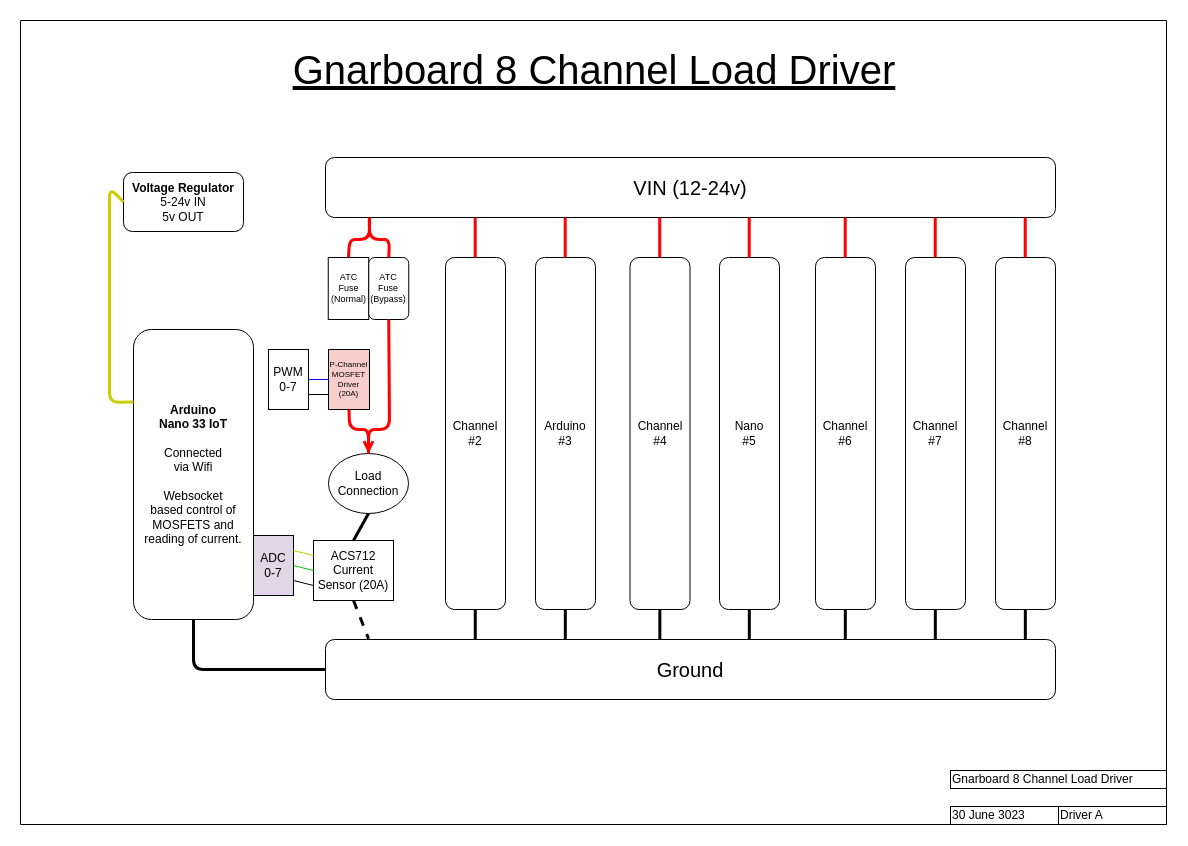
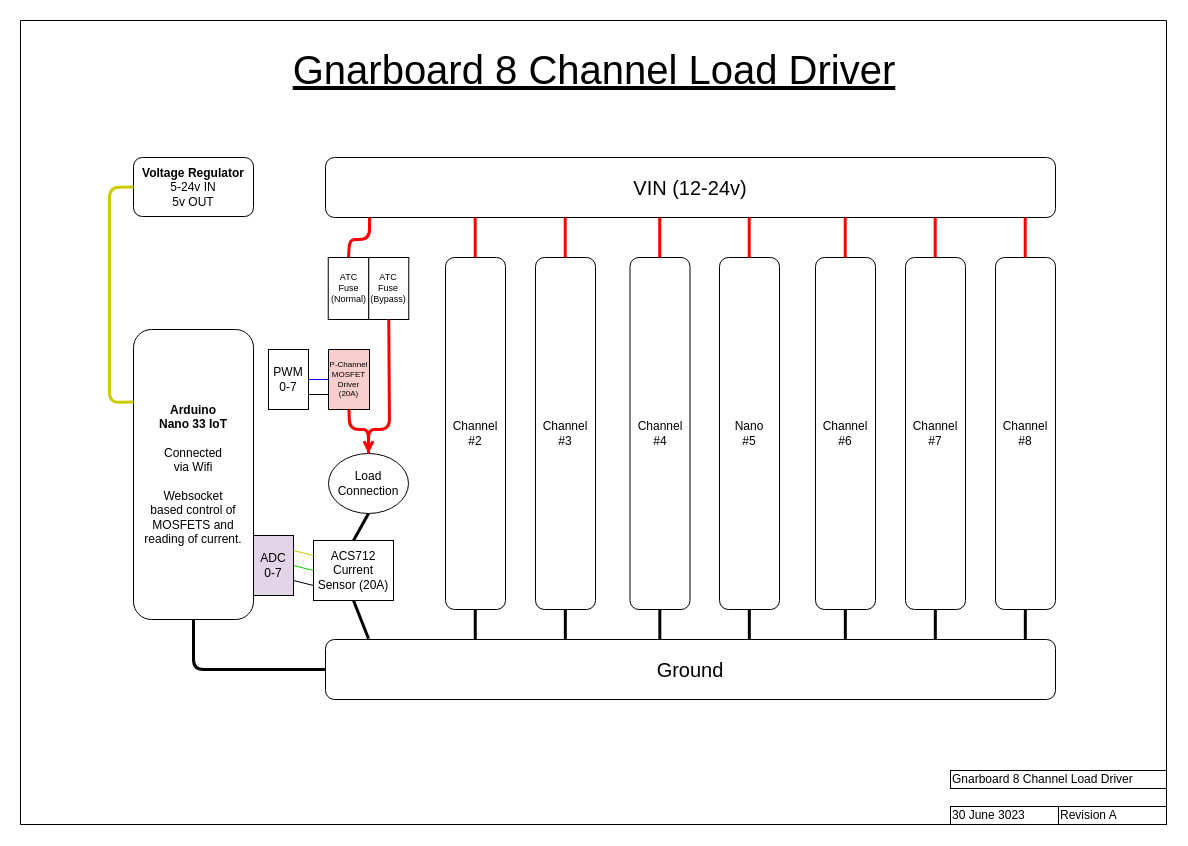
(184, 202) -> (194, 187)
(387, 240) -> none
(389, 289) -> (389, 289)
(566, 434) -> (566, 434)
(362, 623) -> (362, 623)
(1084, 816) -> (1089, 816)
